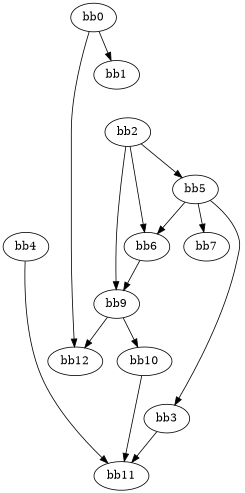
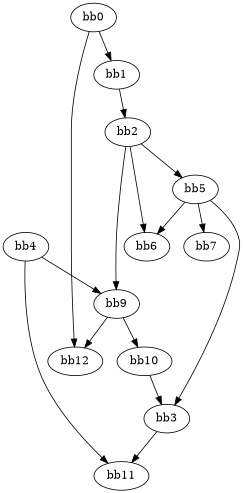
none -> (121, 99)
(134, 272) -> (67, 272)
(134, 415) -> (154, 386)
